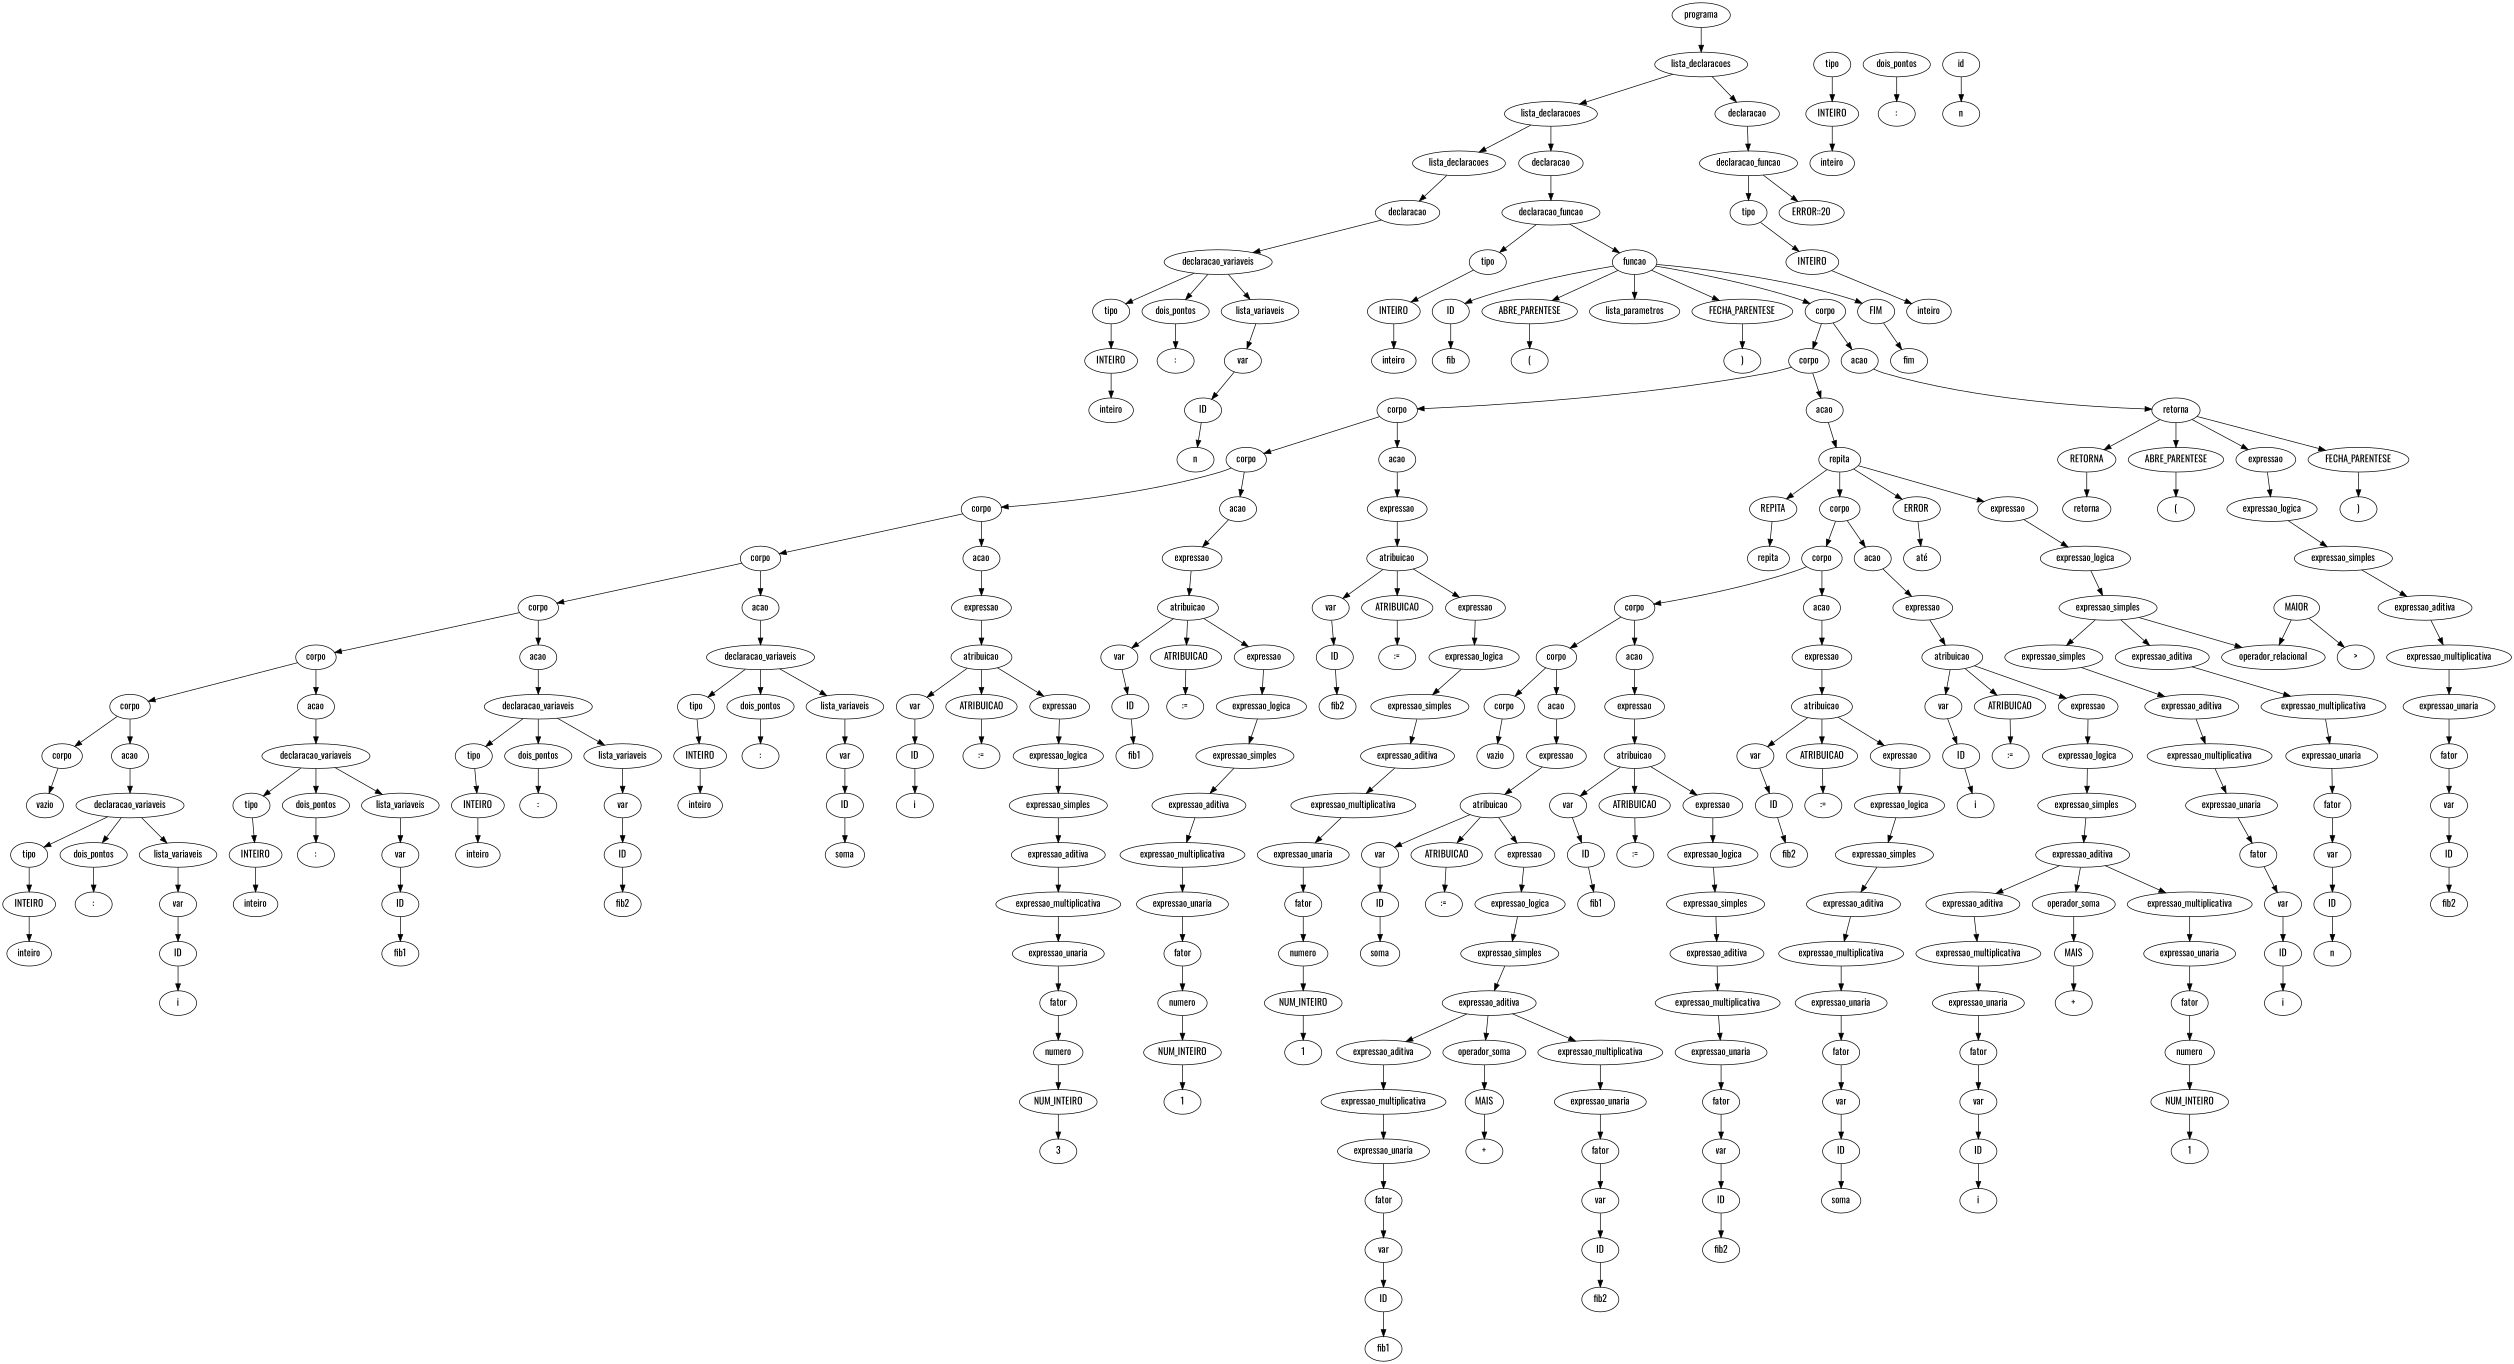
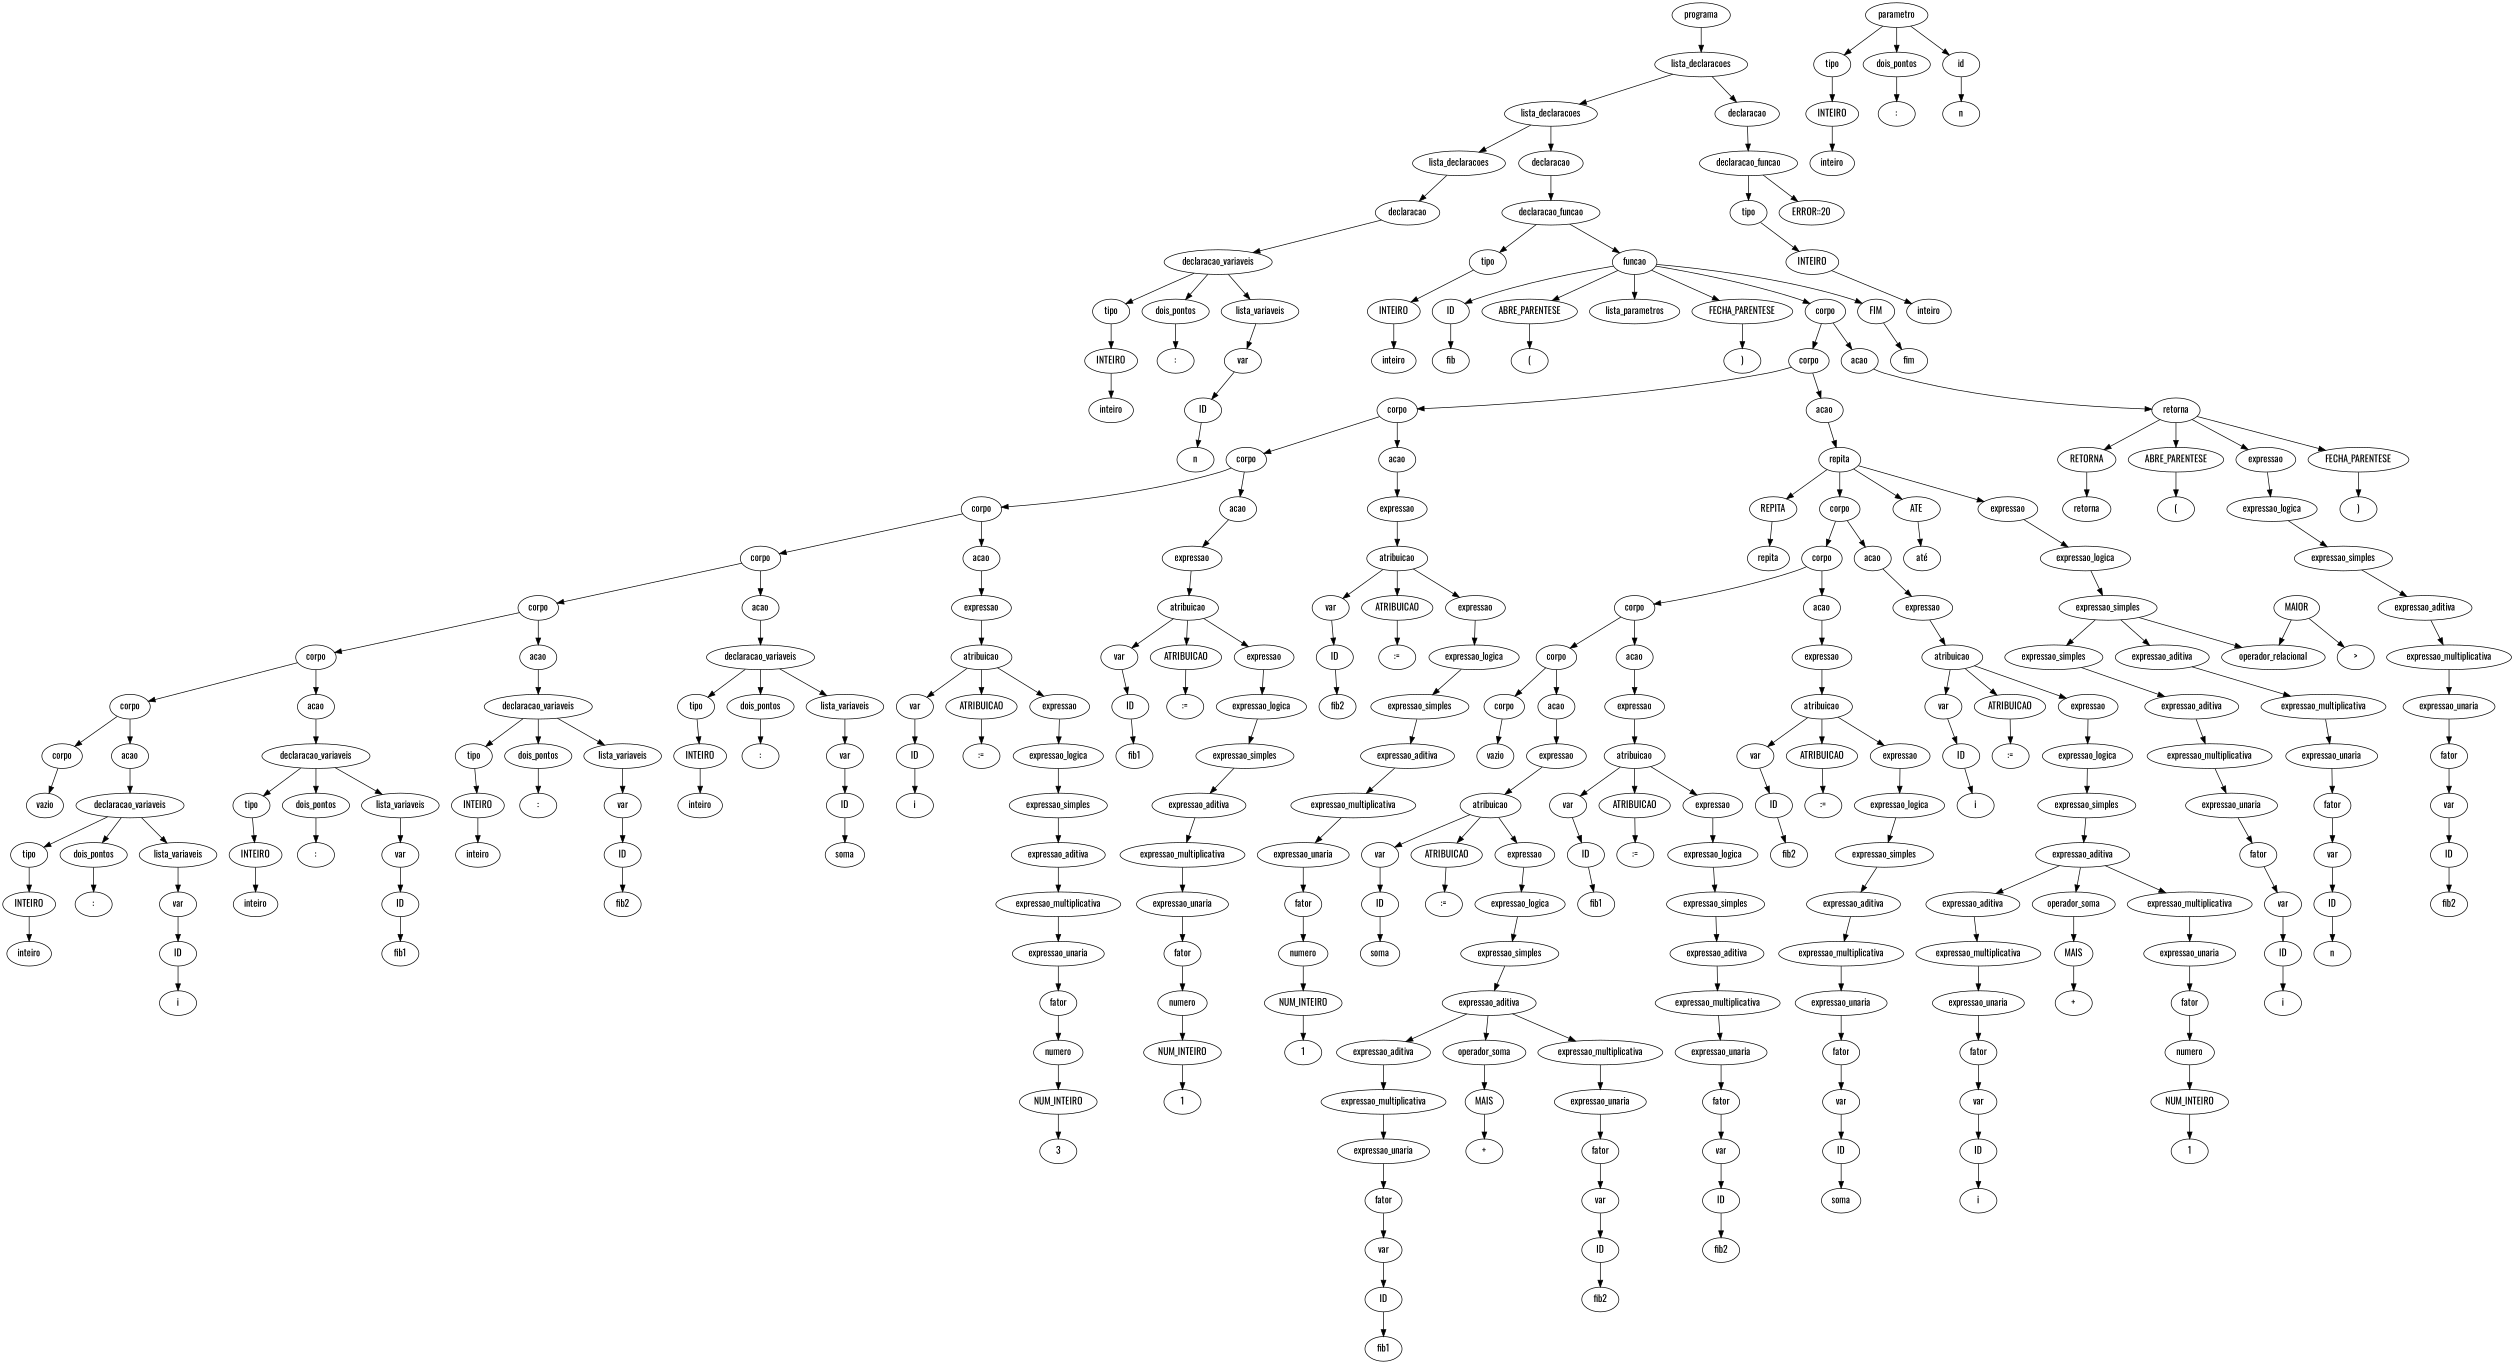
none -> (1897, 15)
(1917, 509) -> (1917, 509)
